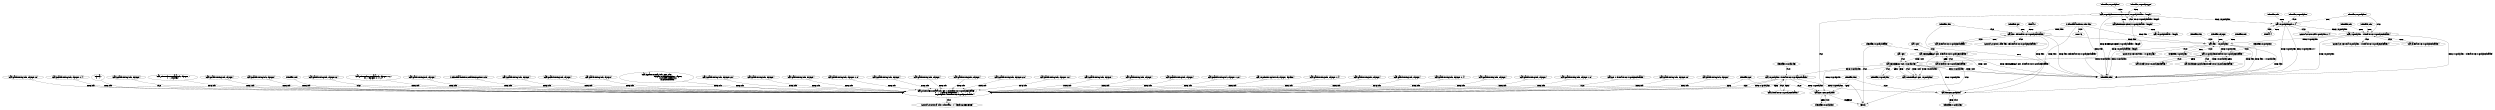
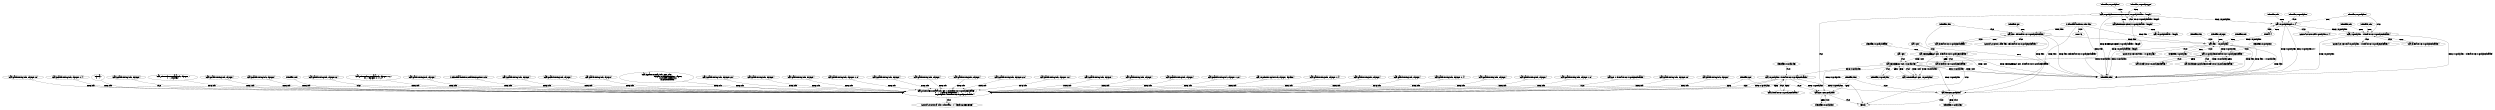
(2032, 24) -> none
(2290, 39) -> (2245, 39)
(1863, 72) -> (1909, 104)
(1848, 100) -> (1848, 100)
